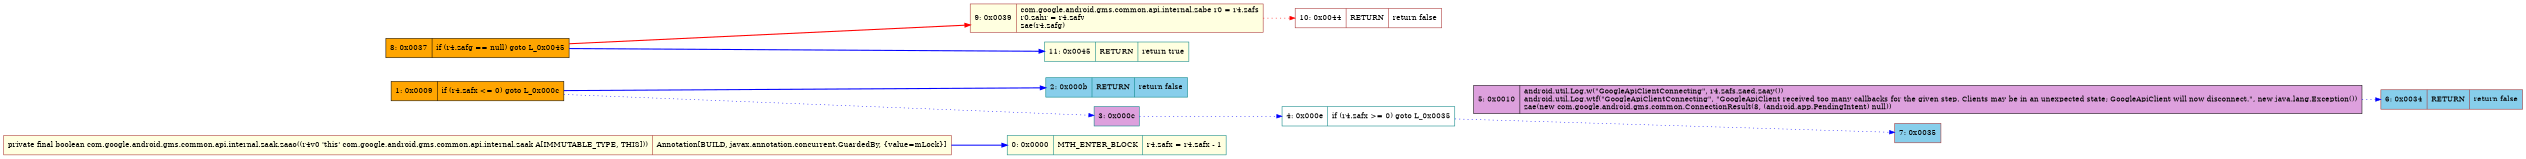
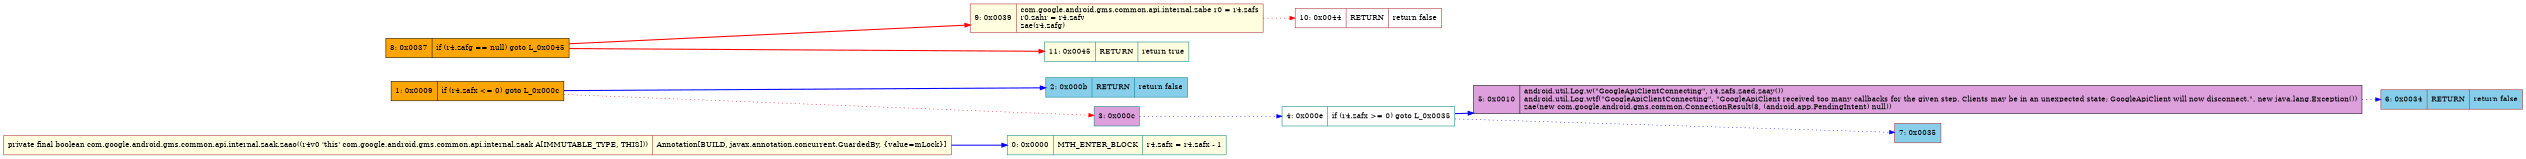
(804, 50) -> (804, 50)
(826, 105) -> (826, 105)
none -> (1462, 113)
